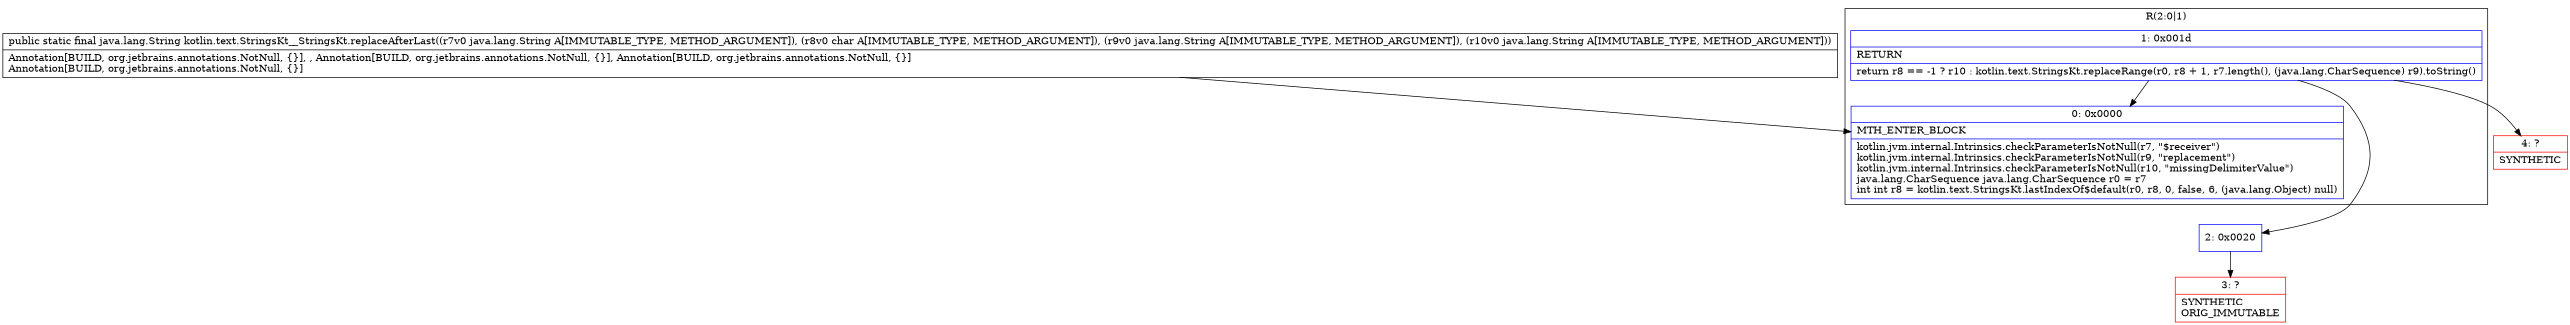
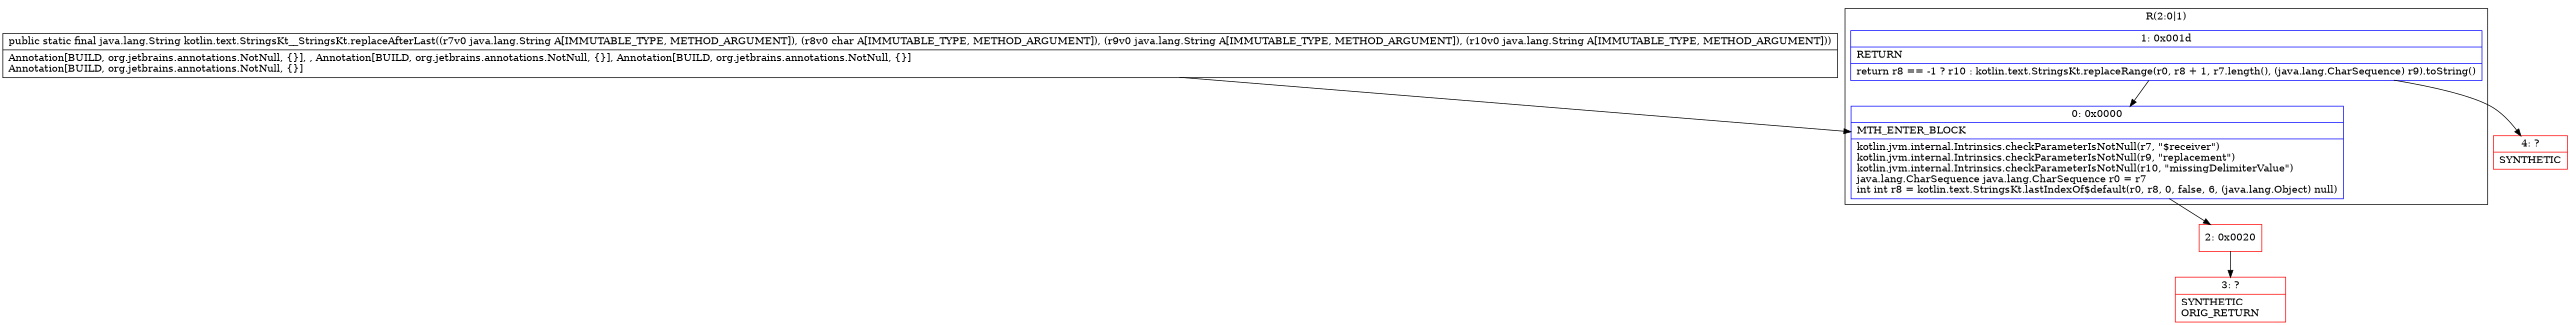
(2368, 169) -> (2187, 210)
(2230, 238) -> (2230, 238)
(2230, 313) -> (2220, 313)
